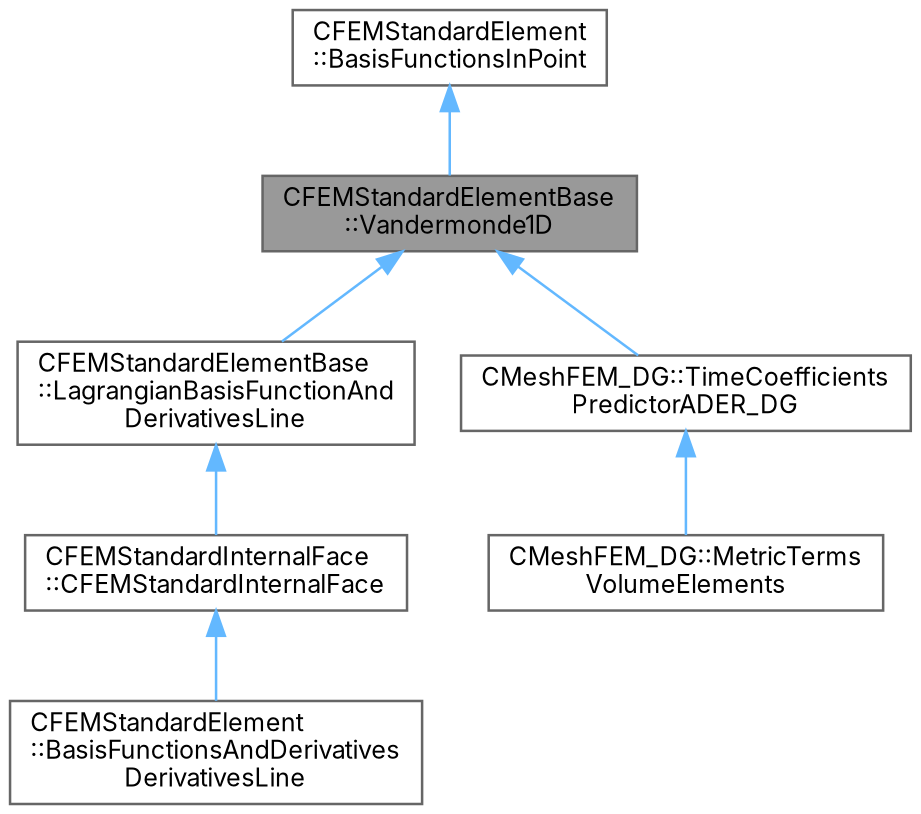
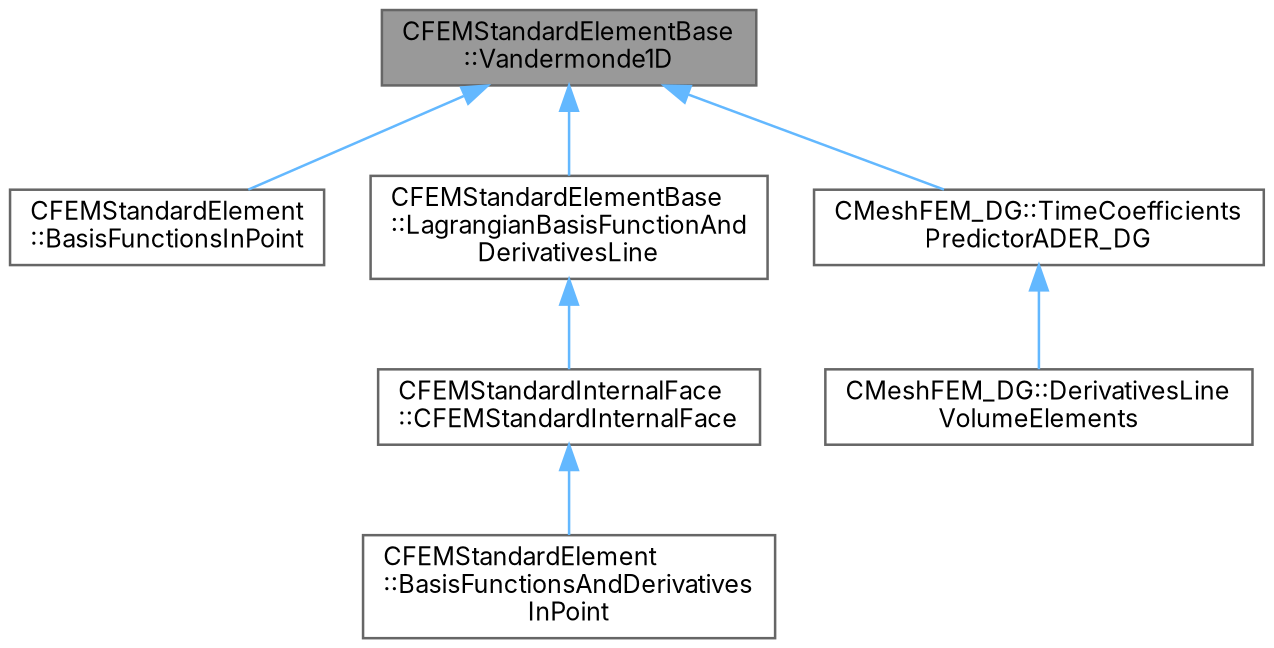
(450, 144) -> (356, 143)
(686, 573) -> (1039, 407)
(216, 752) -> (569, 587)
